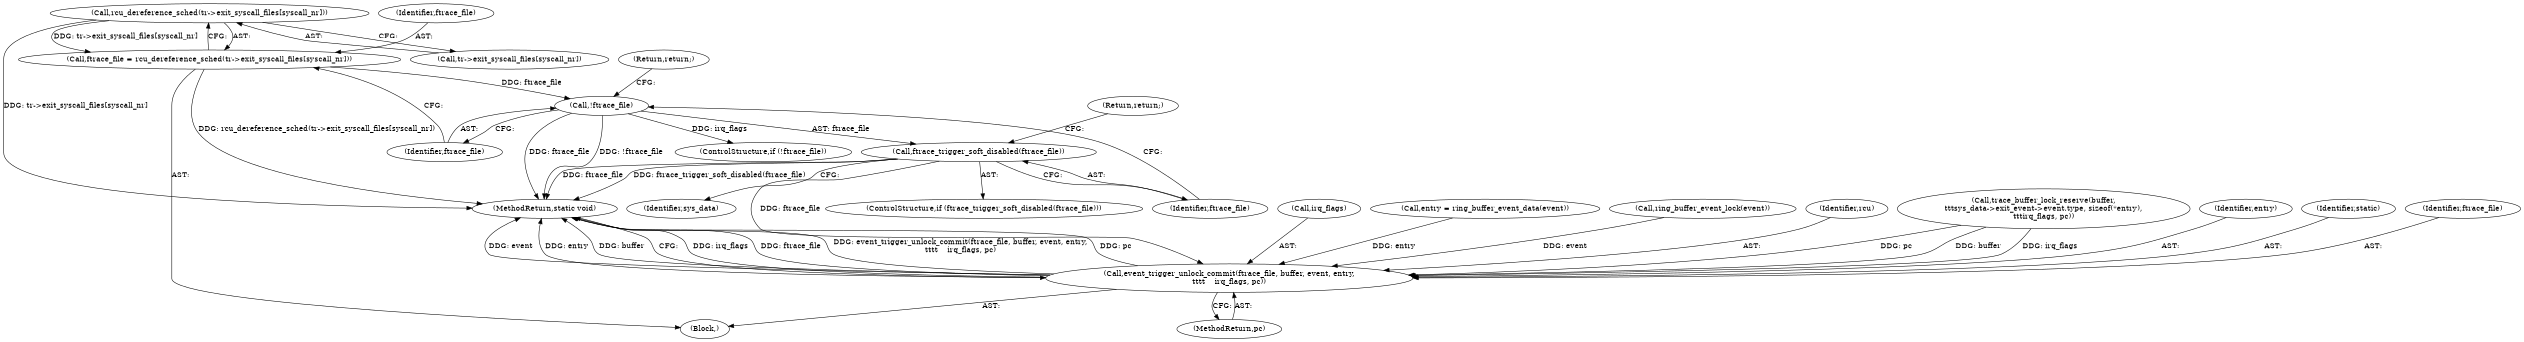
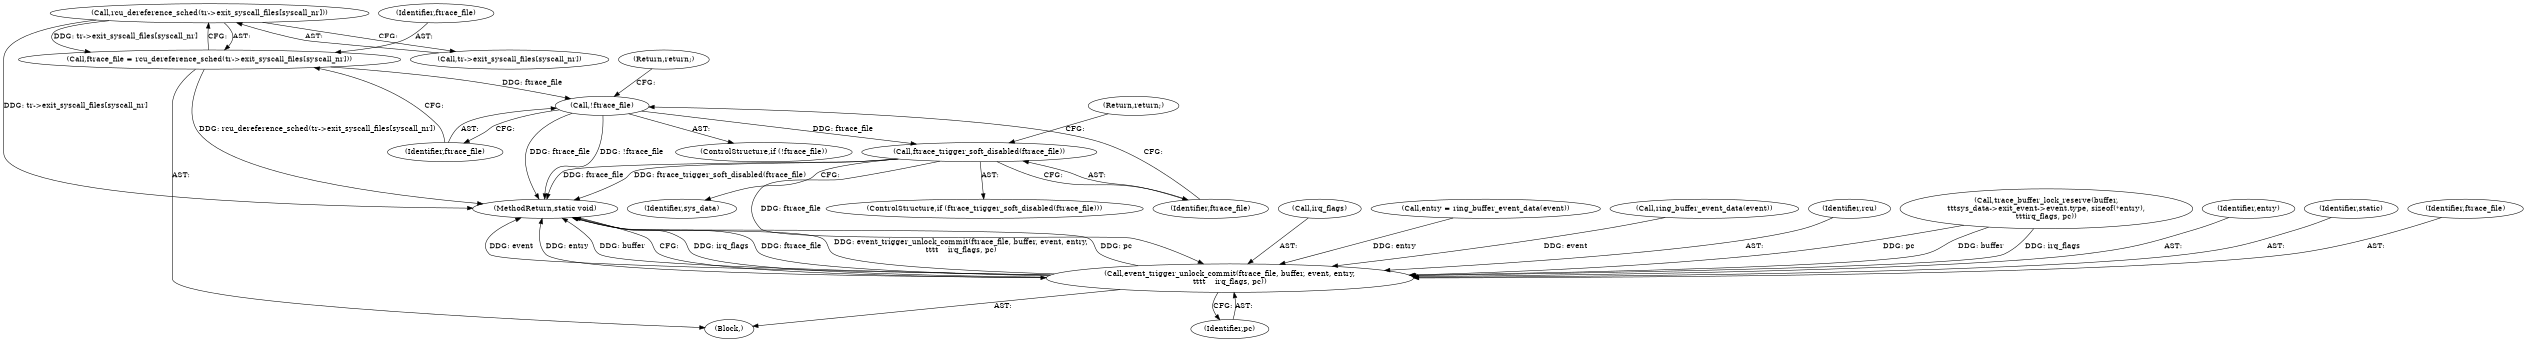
(720, 129) -> (703, 129)
(841, 129) -> (843, 129)
(1703, 209) -> (1704, 209)
(1229, 329) -> (1230, 329)
